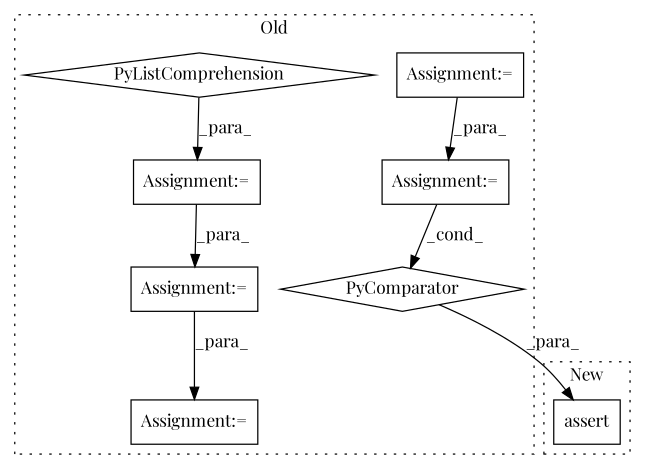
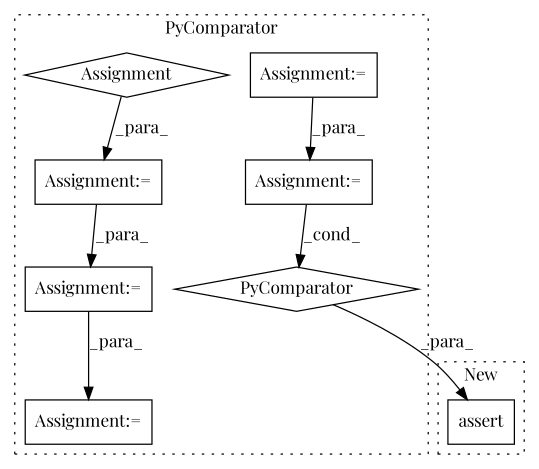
(274, 29) -> (221, 29)
(199, 75) -> (127, 75)
